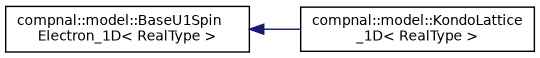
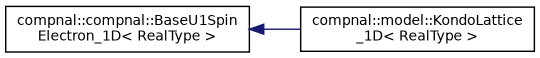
(128, 29) -> (128, 29)
